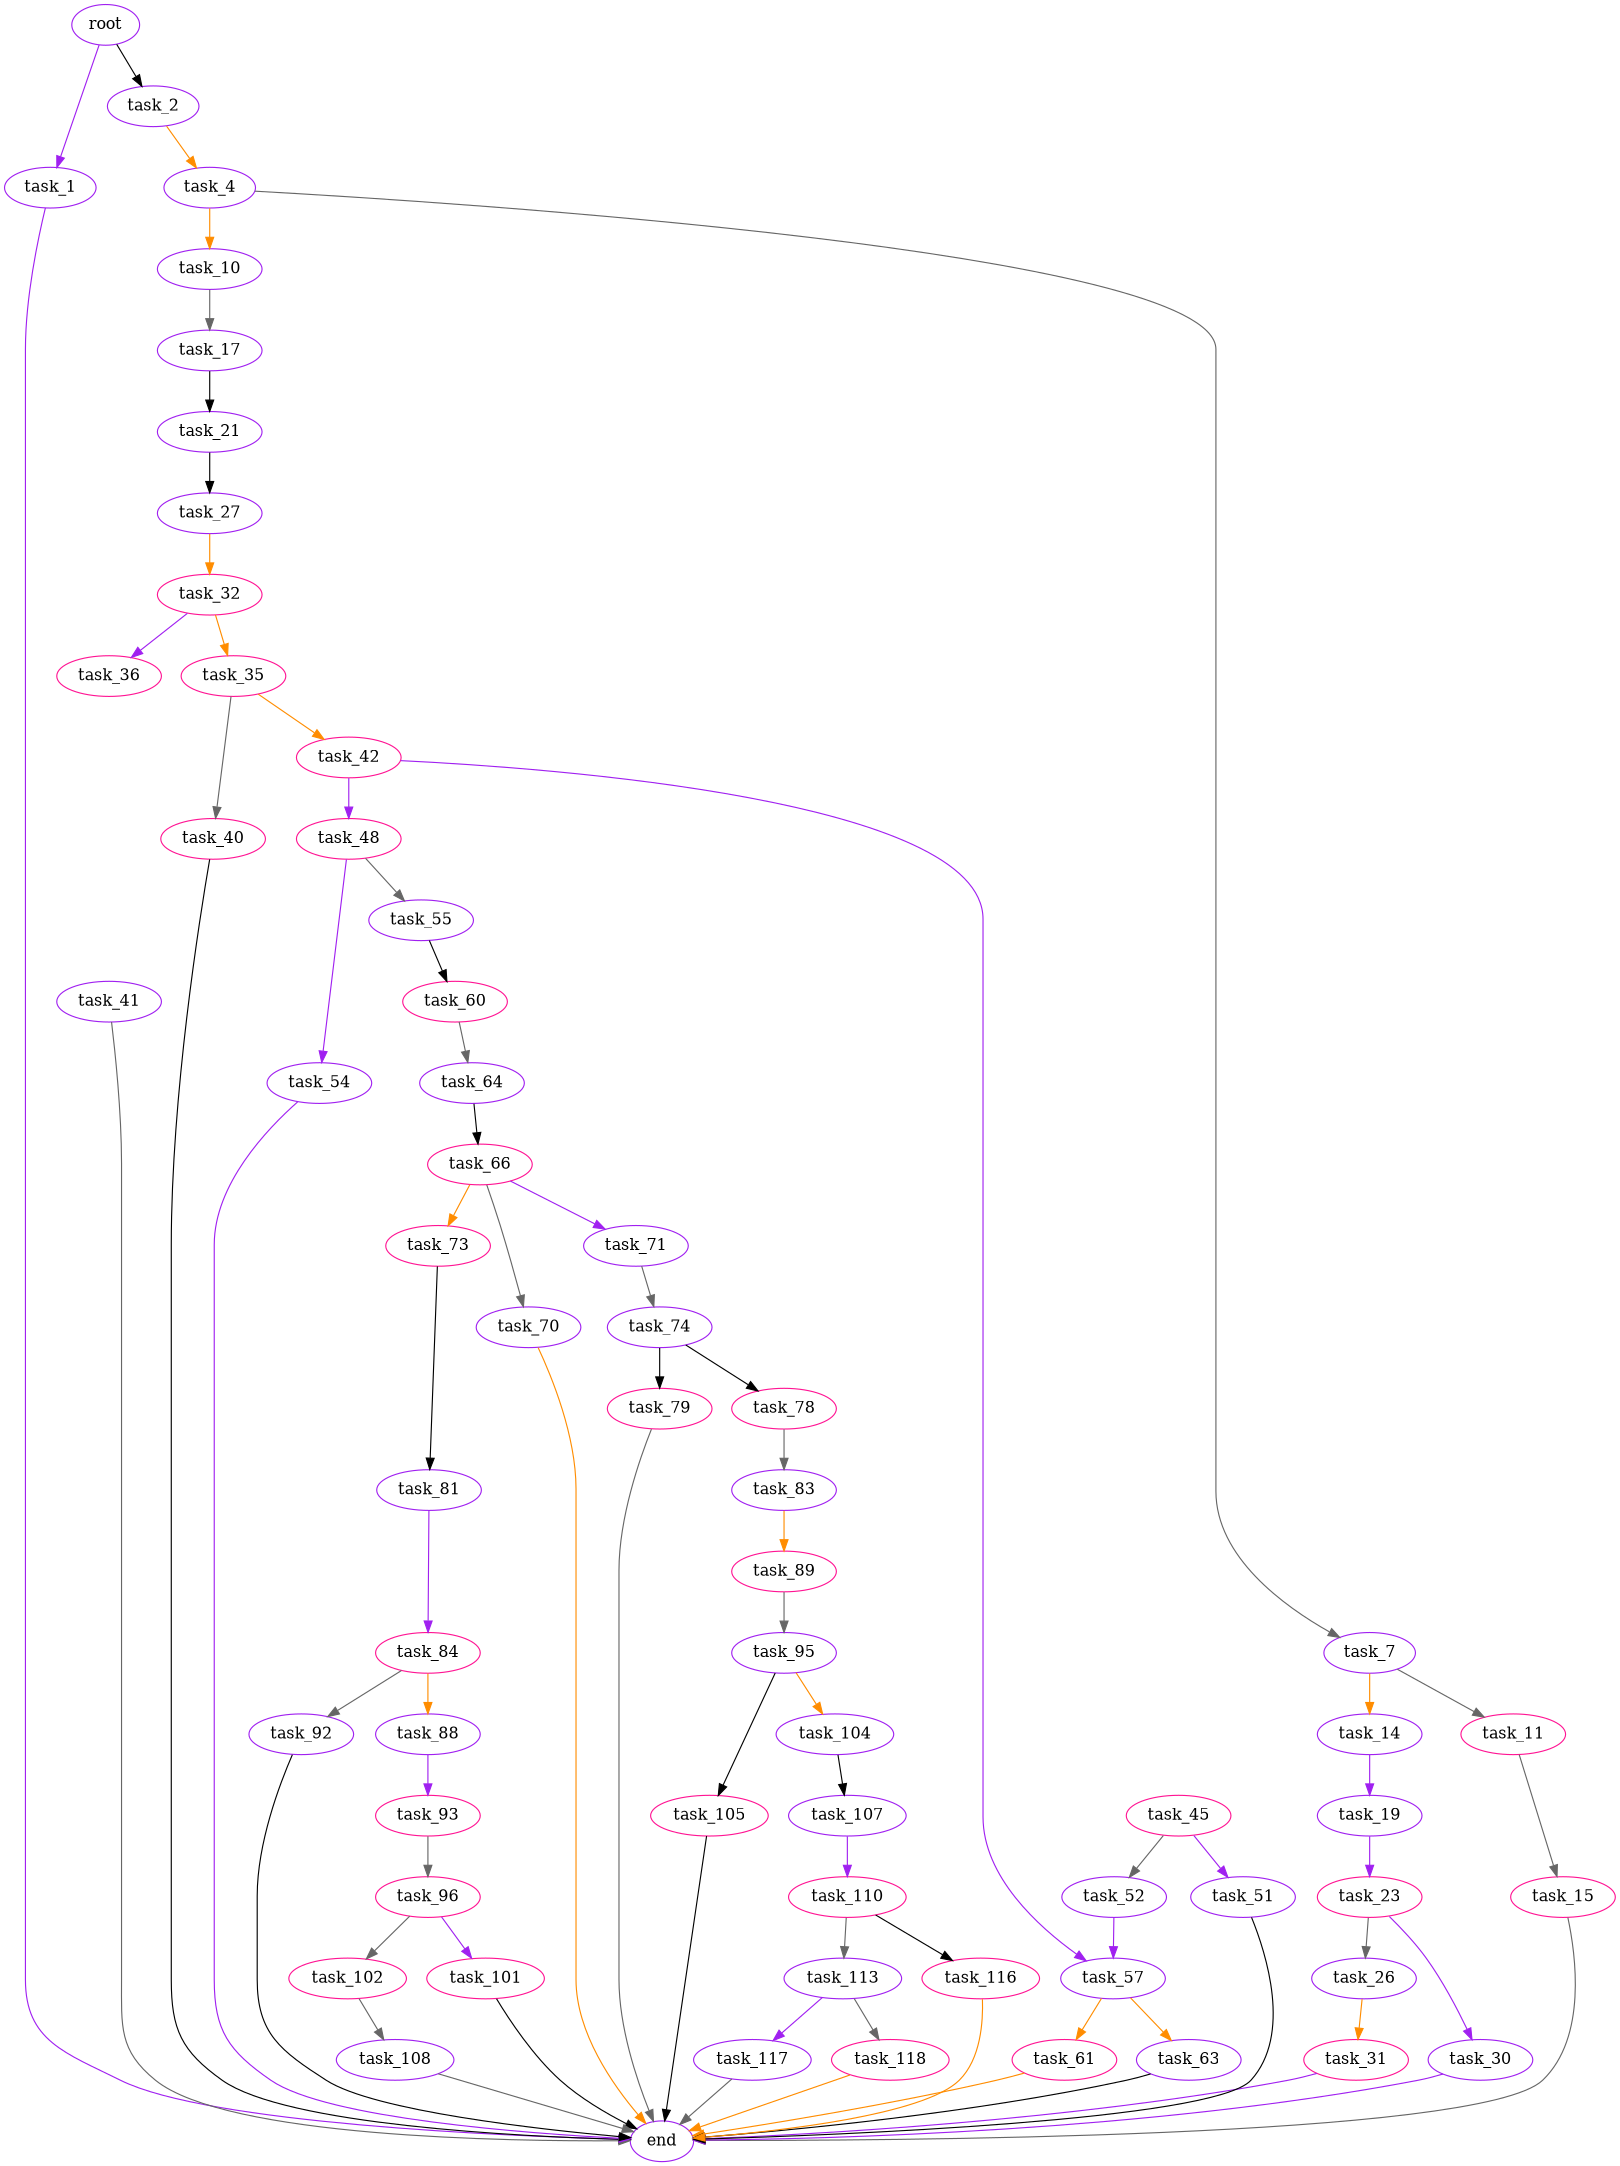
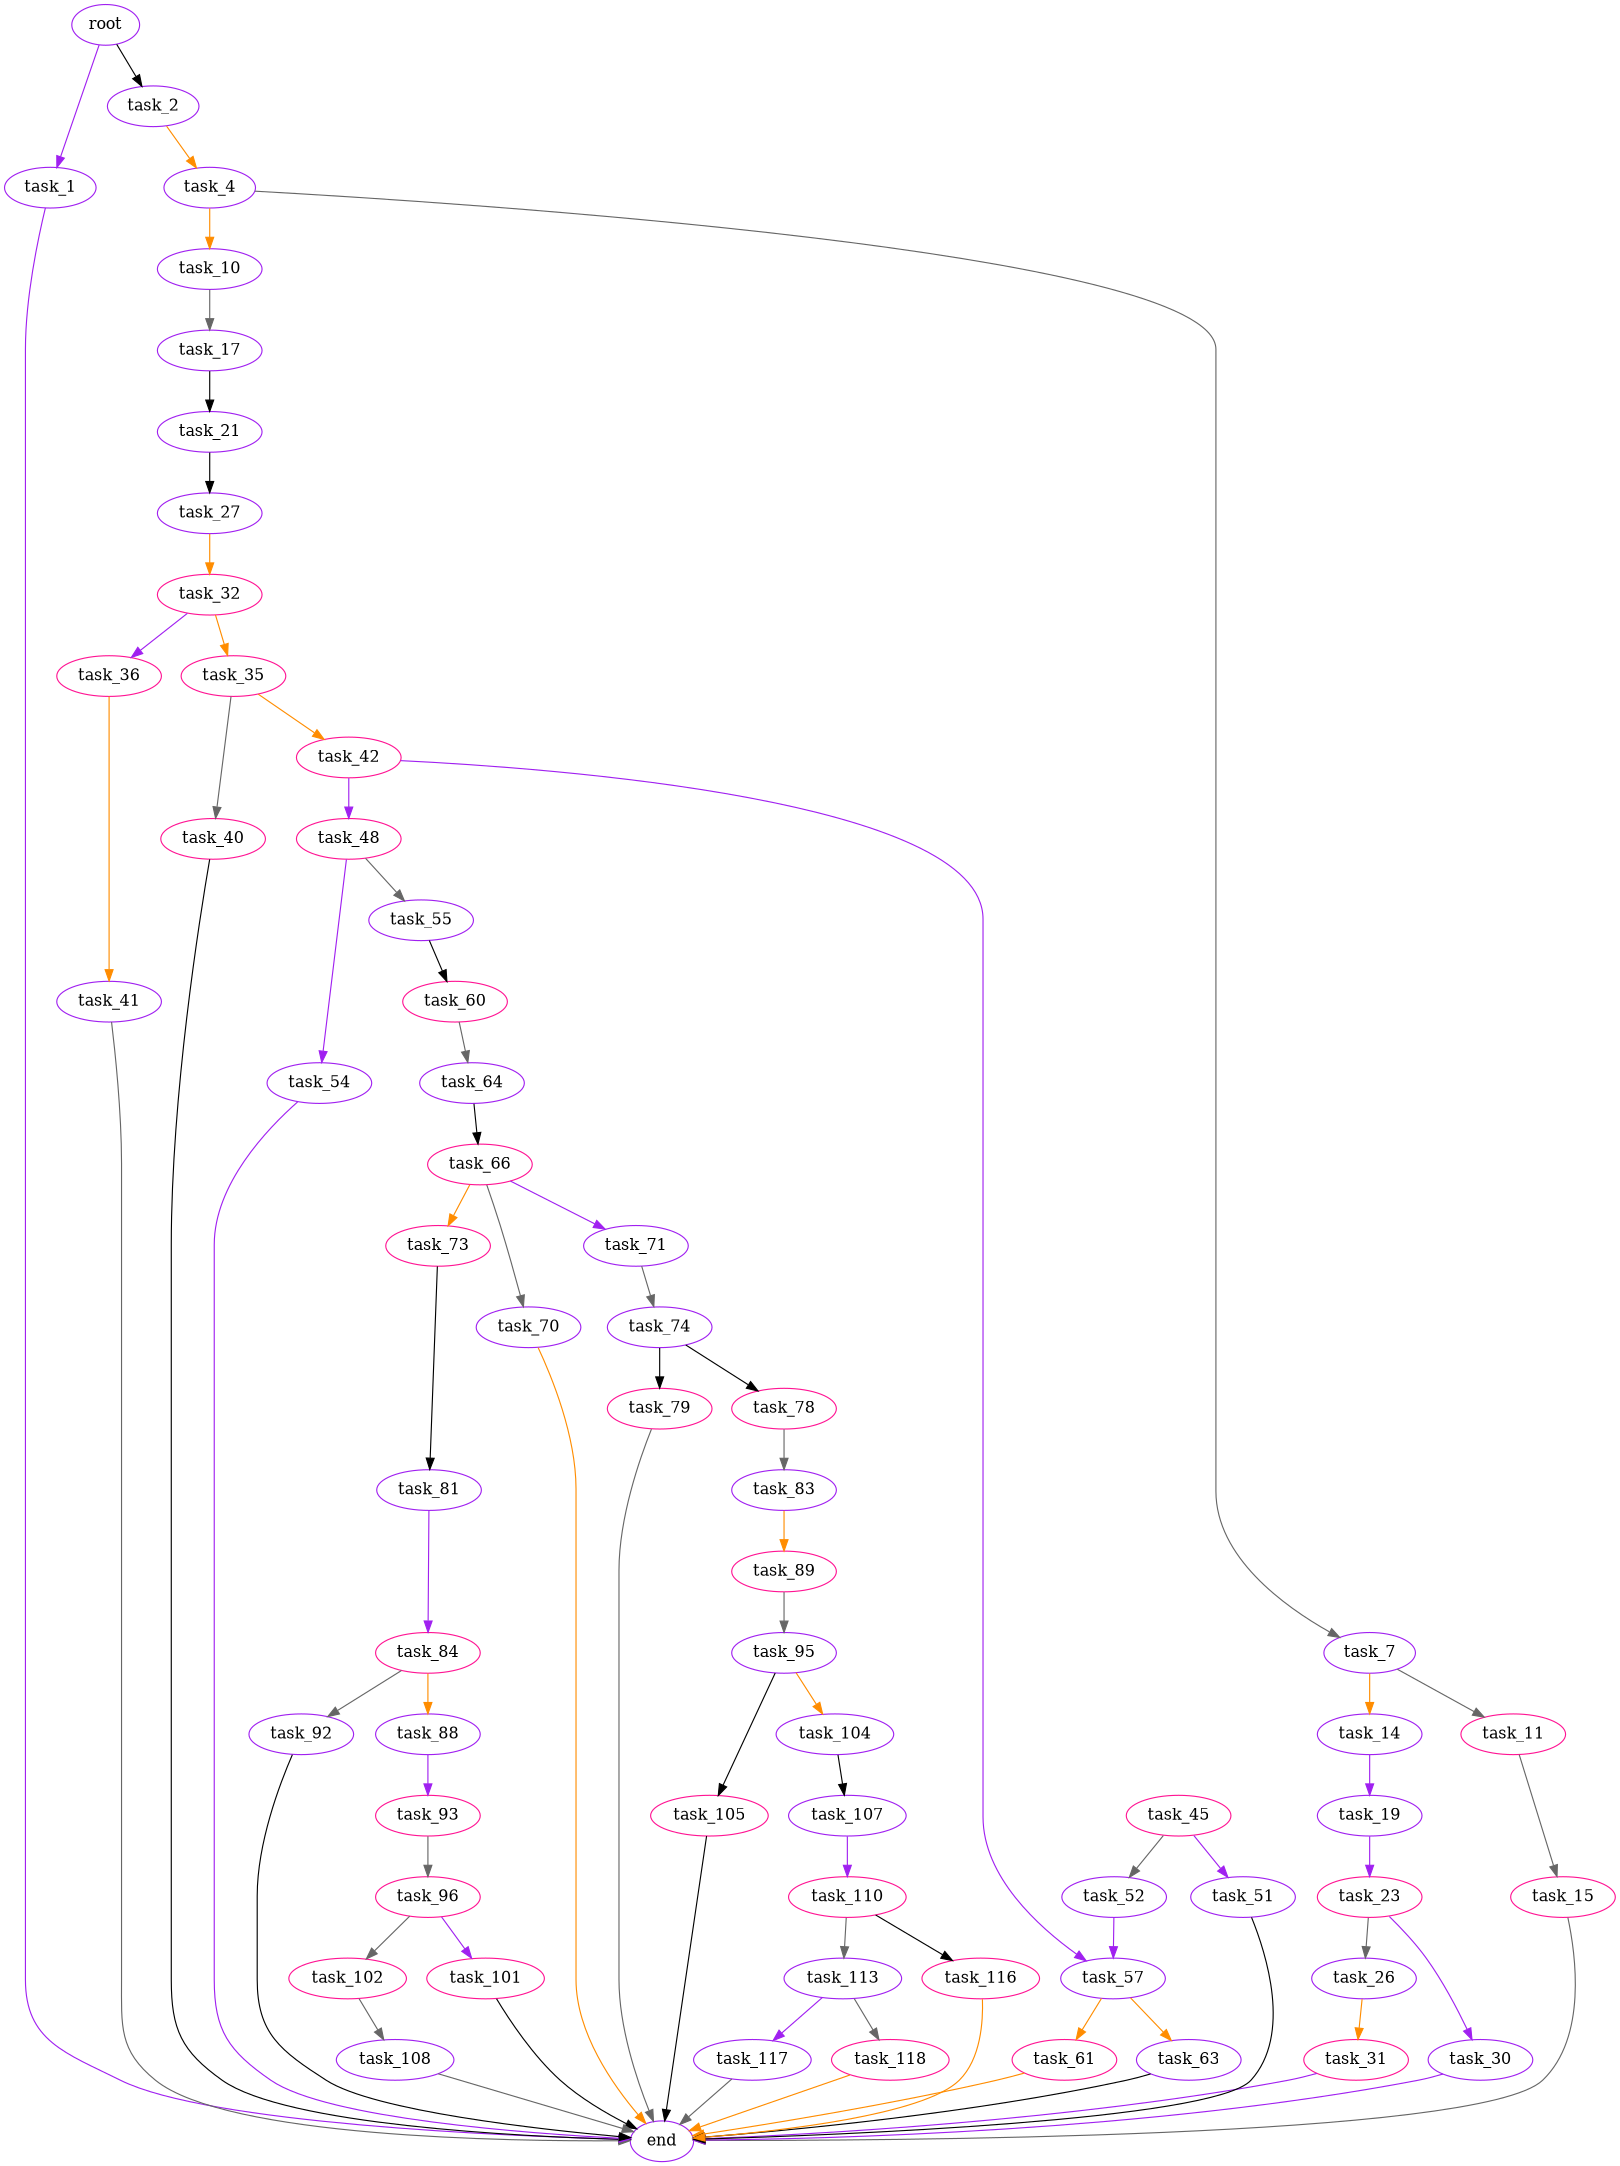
none -> (109, 833)
